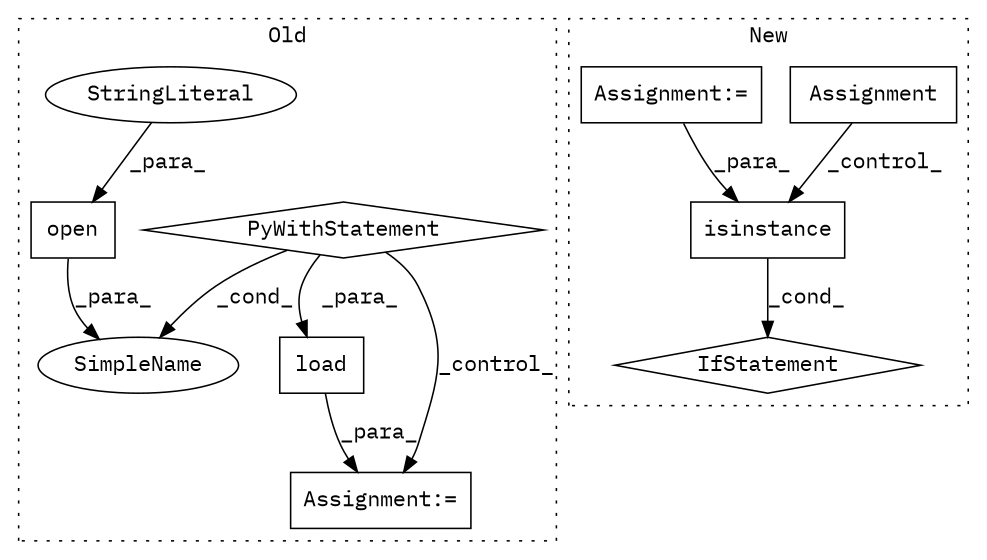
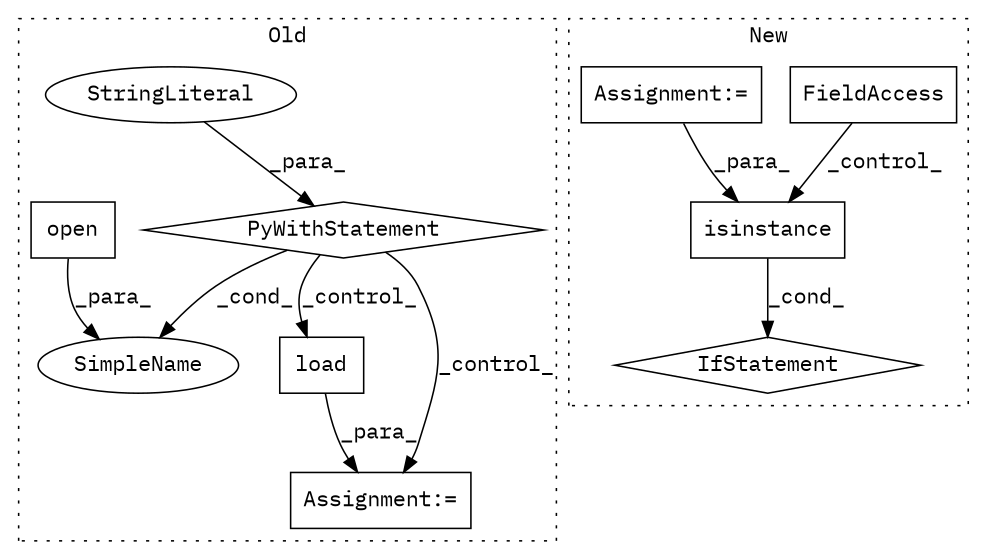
(873, 95) -> (873, 95)
(127, 156) -> (253, 159)
(360, 298) -> (360, 298)
